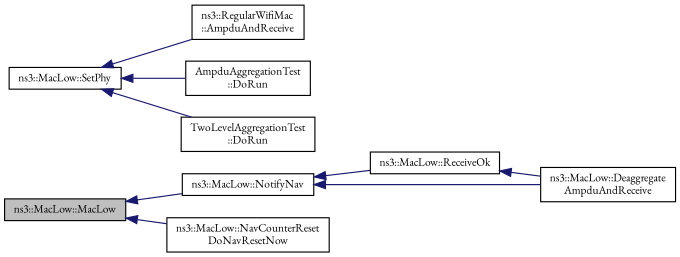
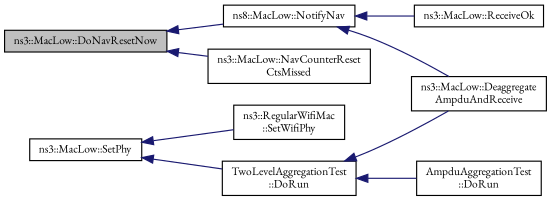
(248, 22) -> (289, 122)
(159, 78) -> (392, 178)
(526, 174) -> (403, 136)
(248, 185) -> (289, 16)
(65, 210) -> (86, 41)
(248, 235) -> (289, 66)
